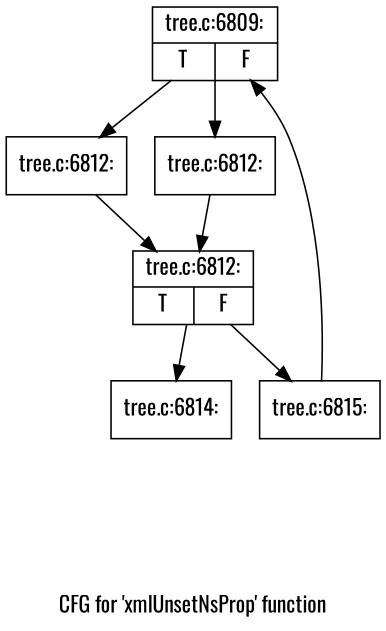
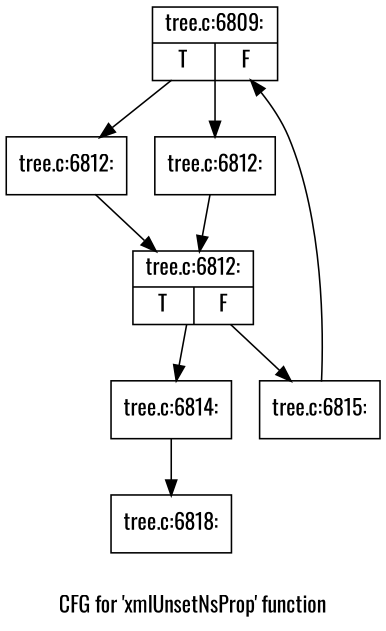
none -> (171, 524)
